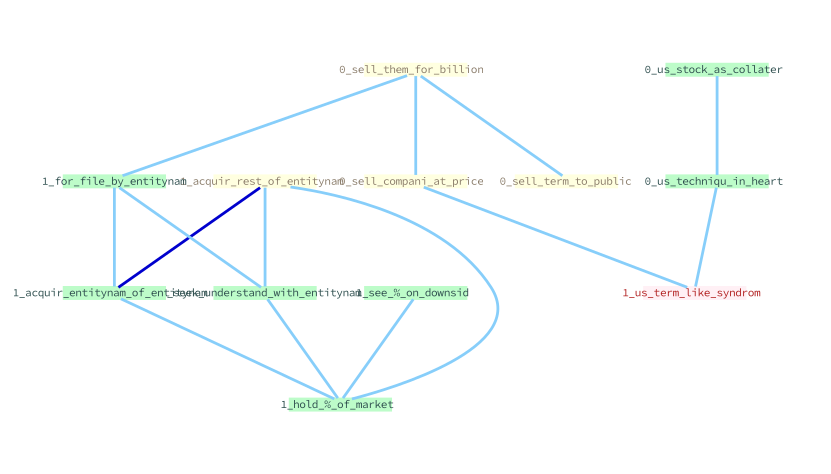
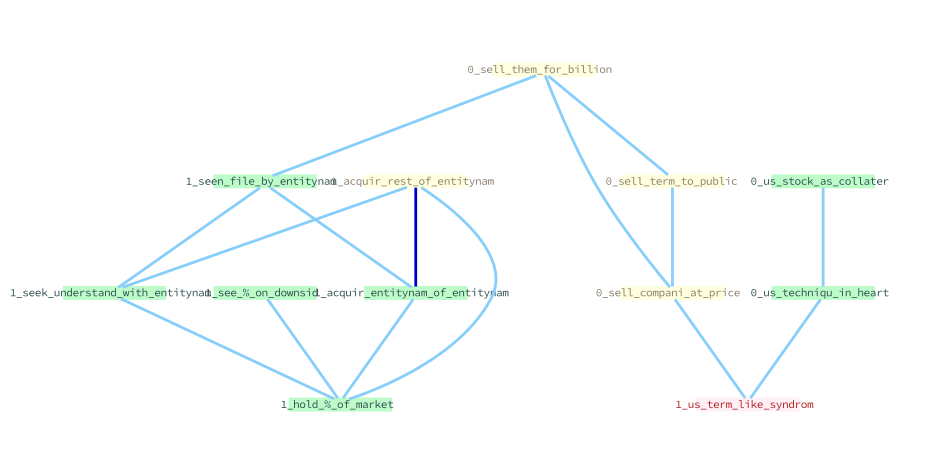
(114, 181) -> (265, 181)
none -> (672, 237)
